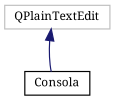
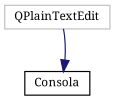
(49, 56) -> (65, 44)
